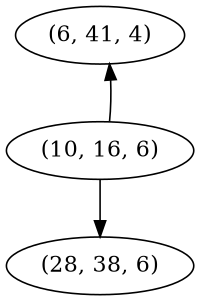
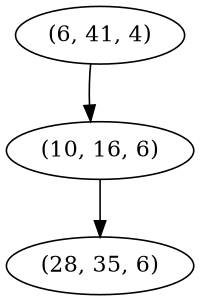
(111, 101) -> (89, 85)
(100, 266) -> (100, 266)
